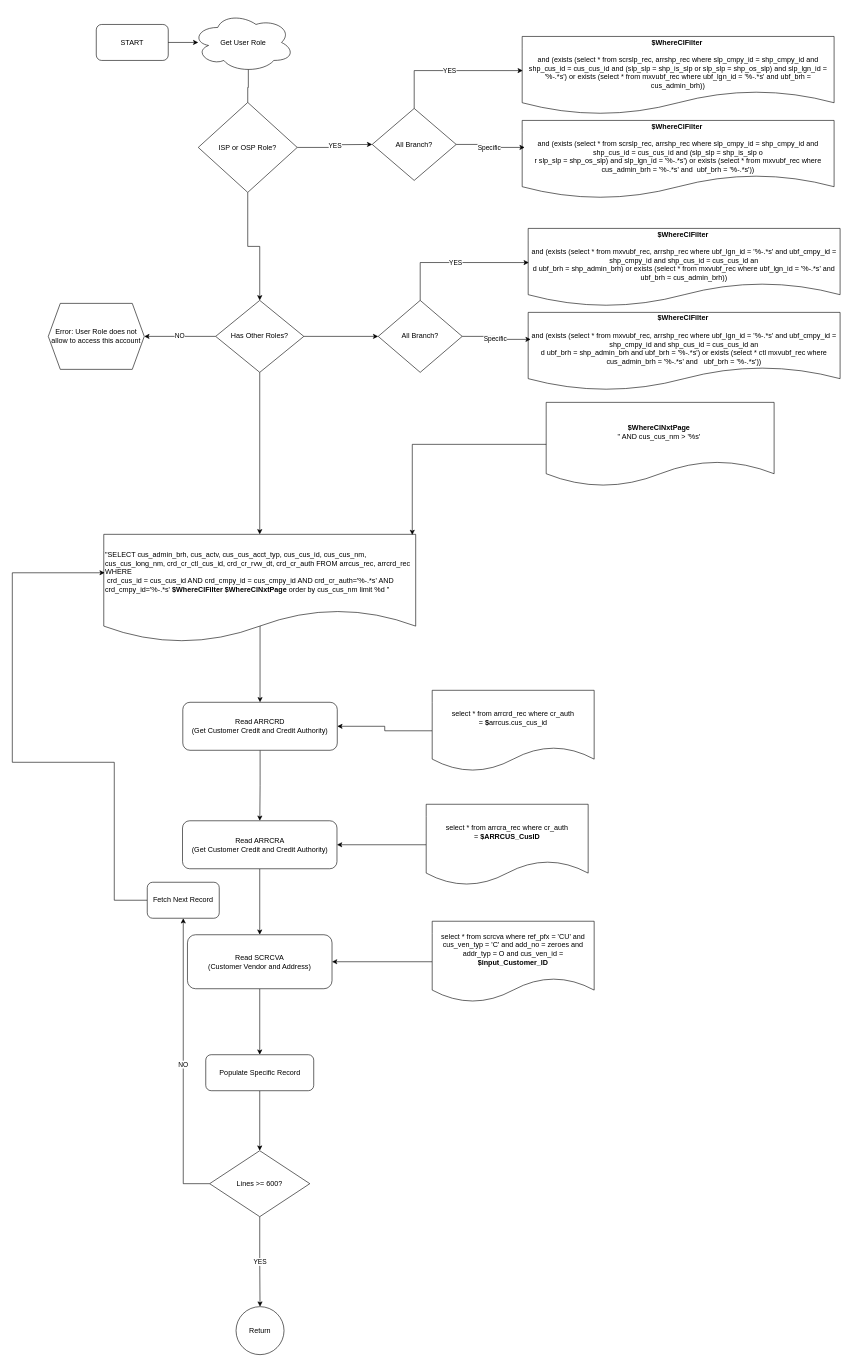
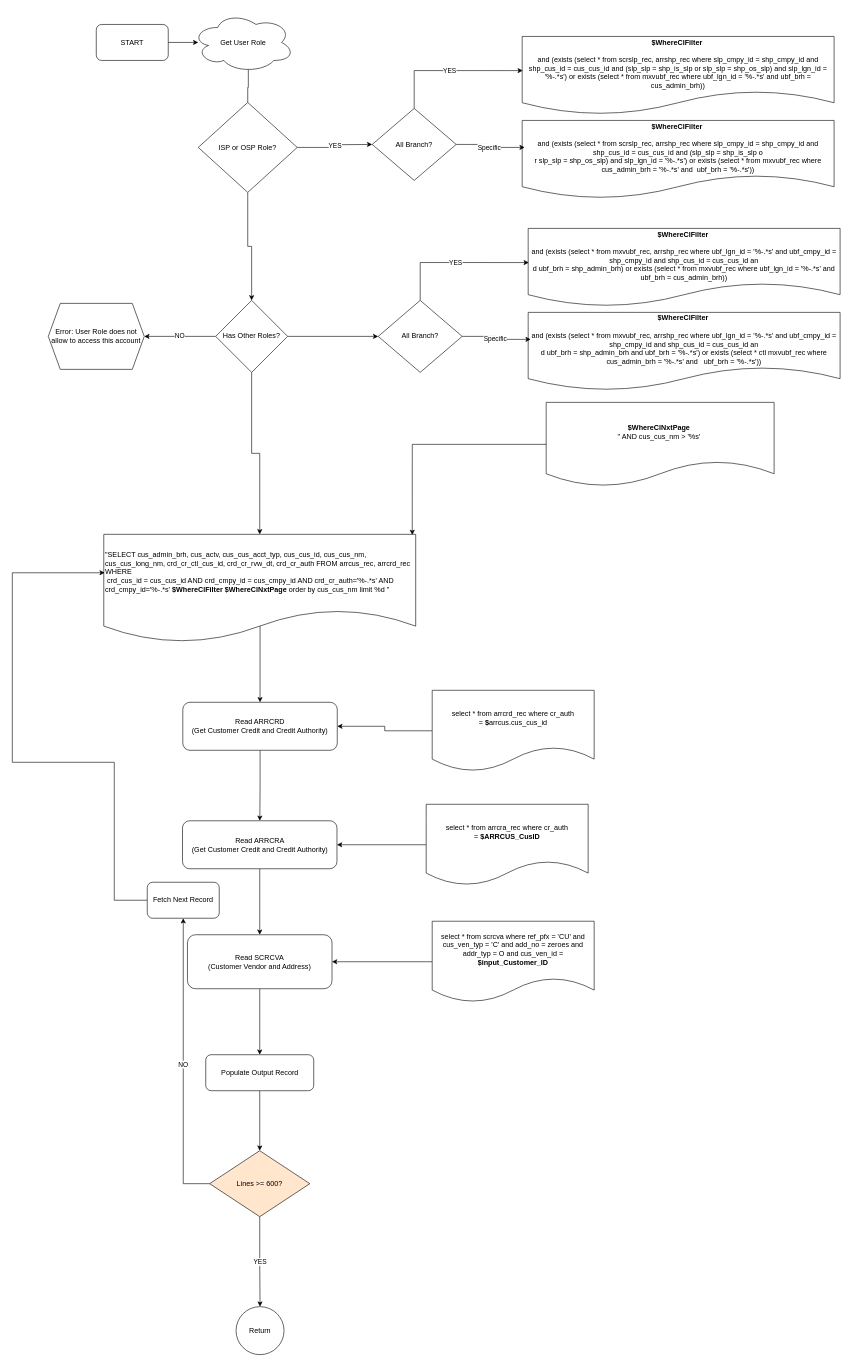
(260, 336) -> (252, 336)
(260, 1073) -> (260, 1073)
(260, 1184) -> (260, 1184)
